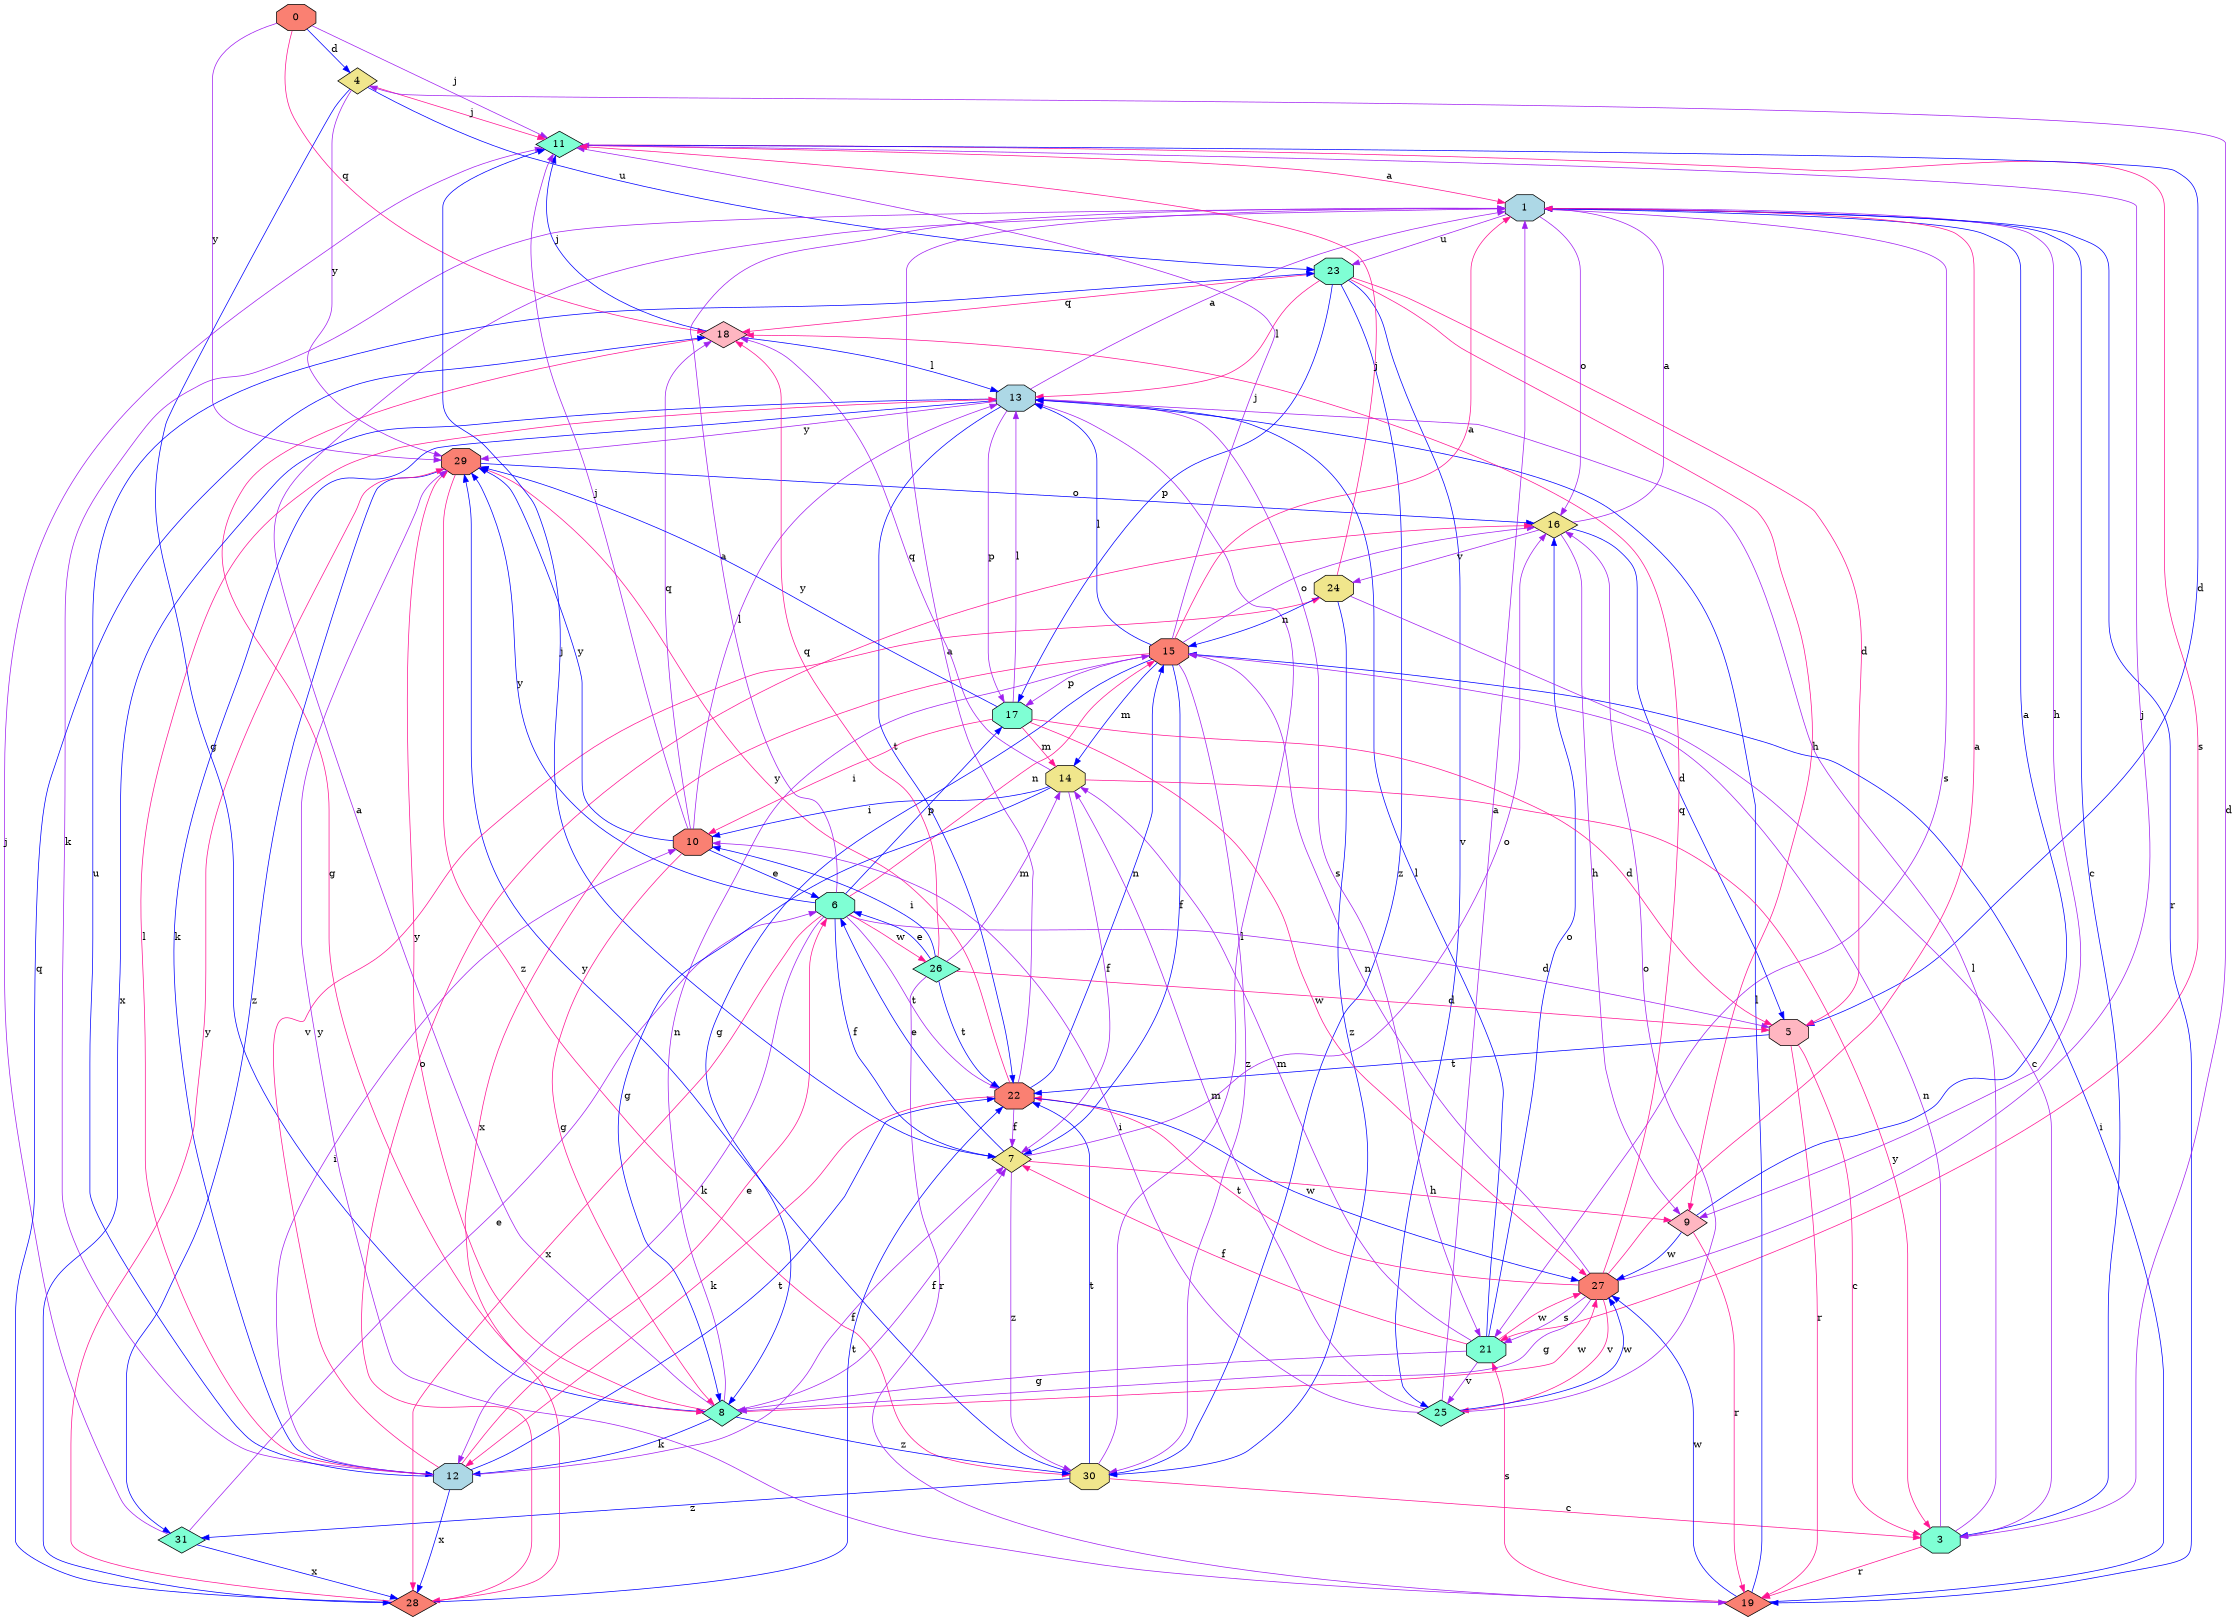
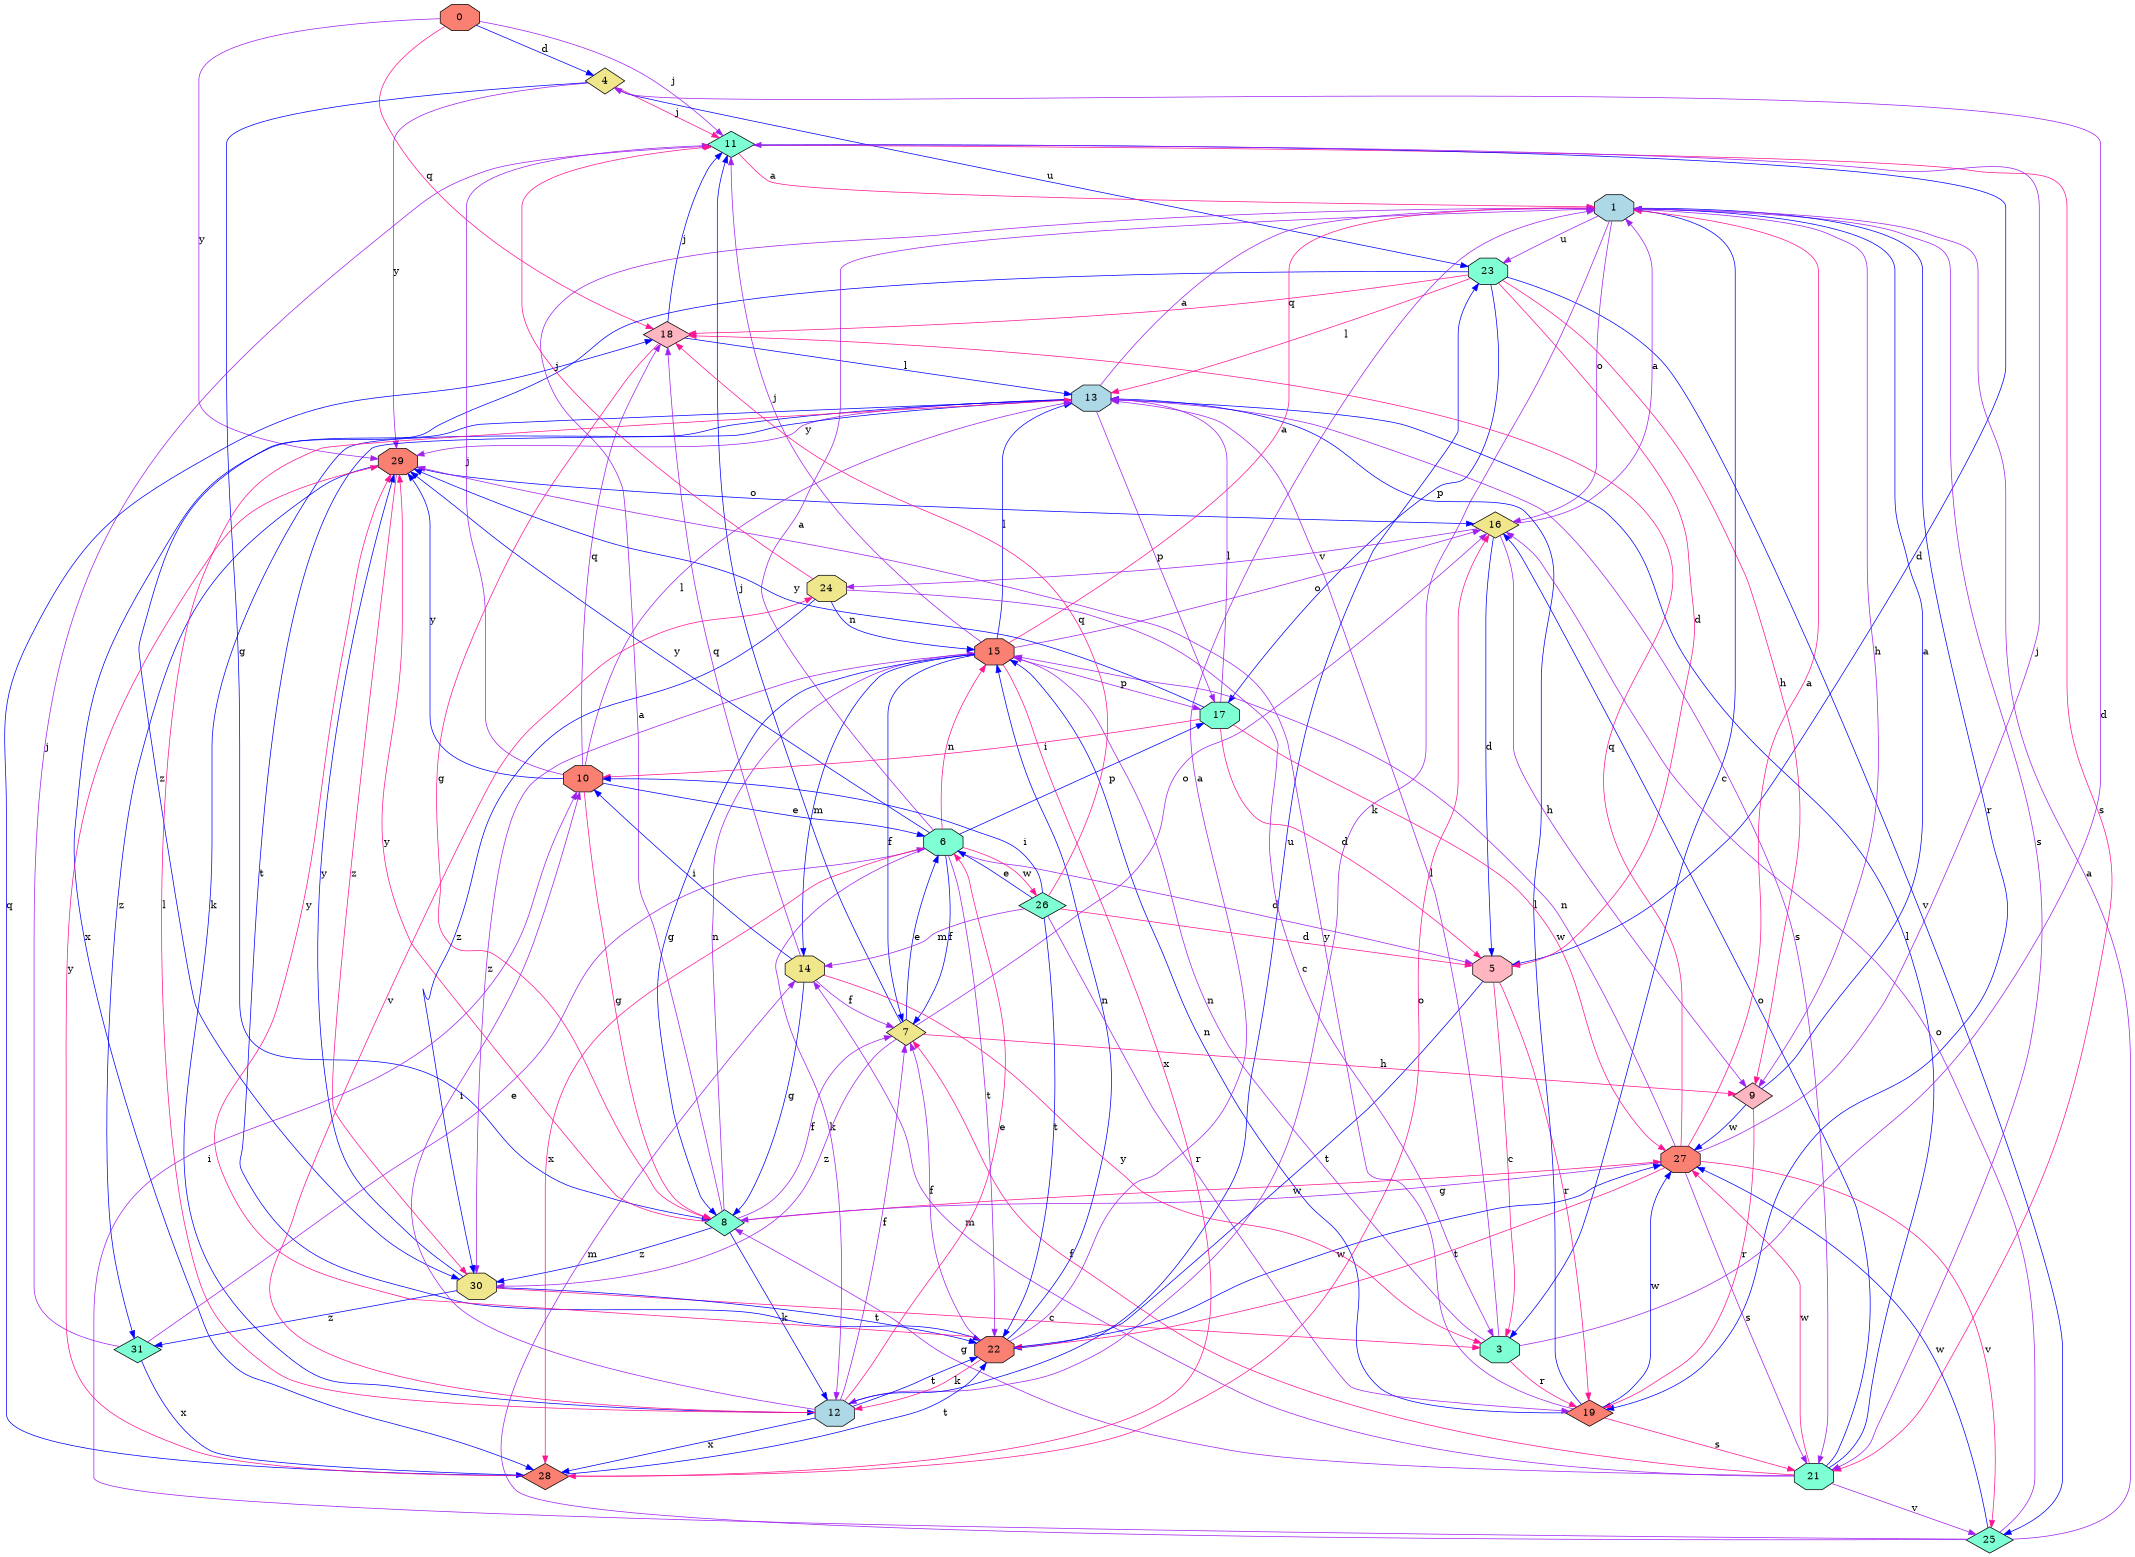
(1036, 744) -> none
(1250, 894) -> none
(2101, 1128) -> (1207, 1032)
